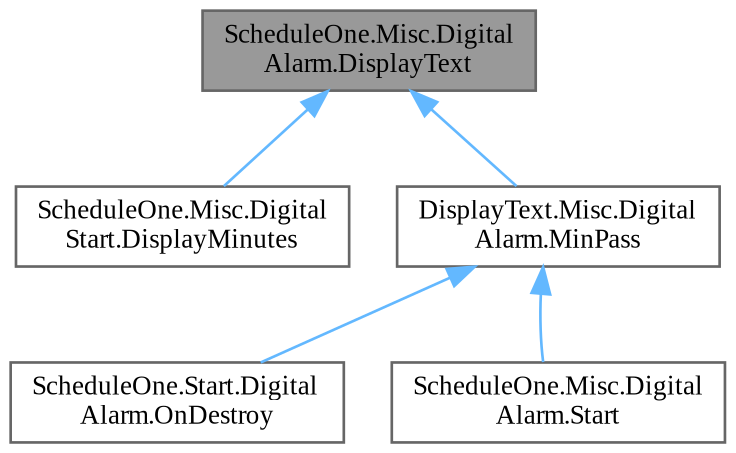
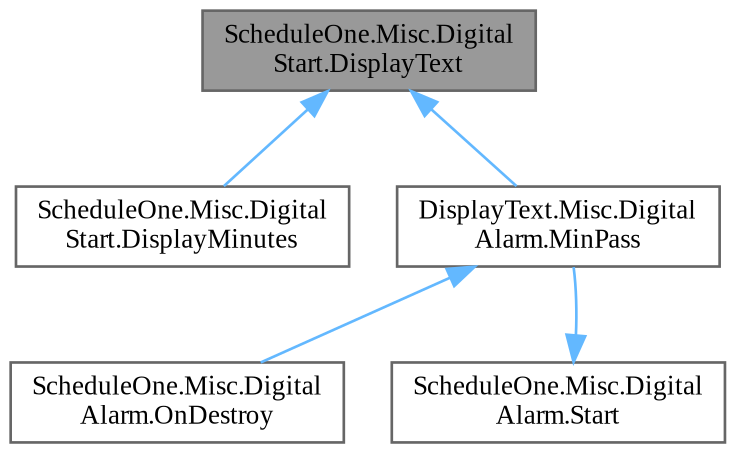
(369, 51) -> (369, 51)
(541, 328) -> (576, 301)
(177, 402) -> (177, 402)
